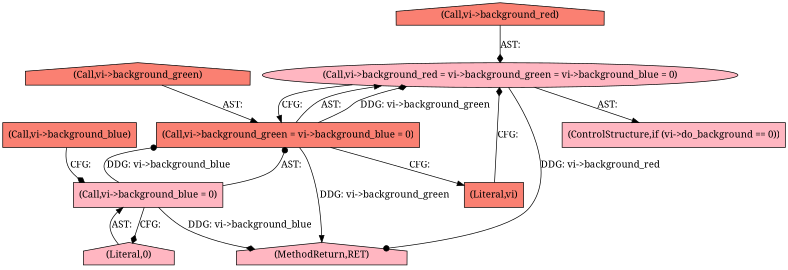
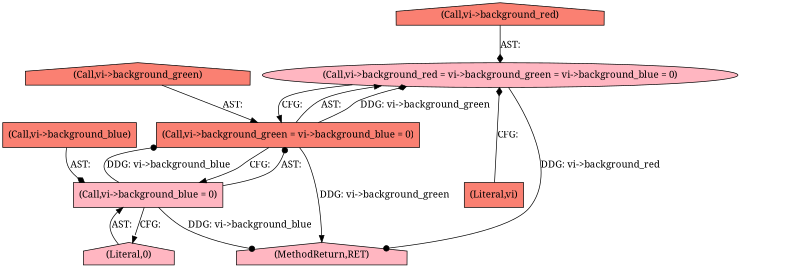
(674, 135) -> none
(82, 165) -> (82, 165)
(394, 165) -> (239, 167)
(140, 221) -> (140, 221)
(200, 235) -> (200, 235)
